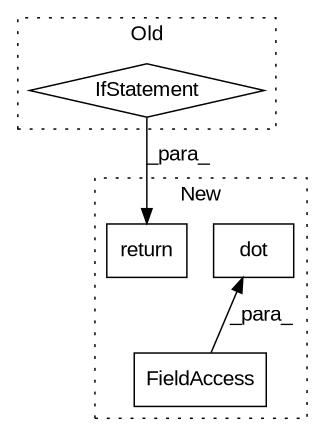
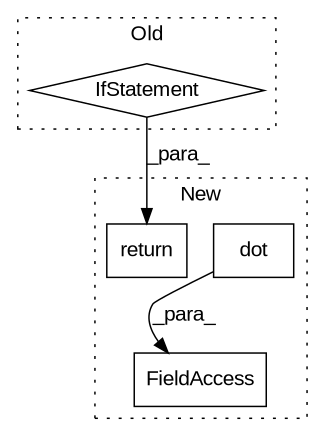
(224, 322) -> (165, 297)
